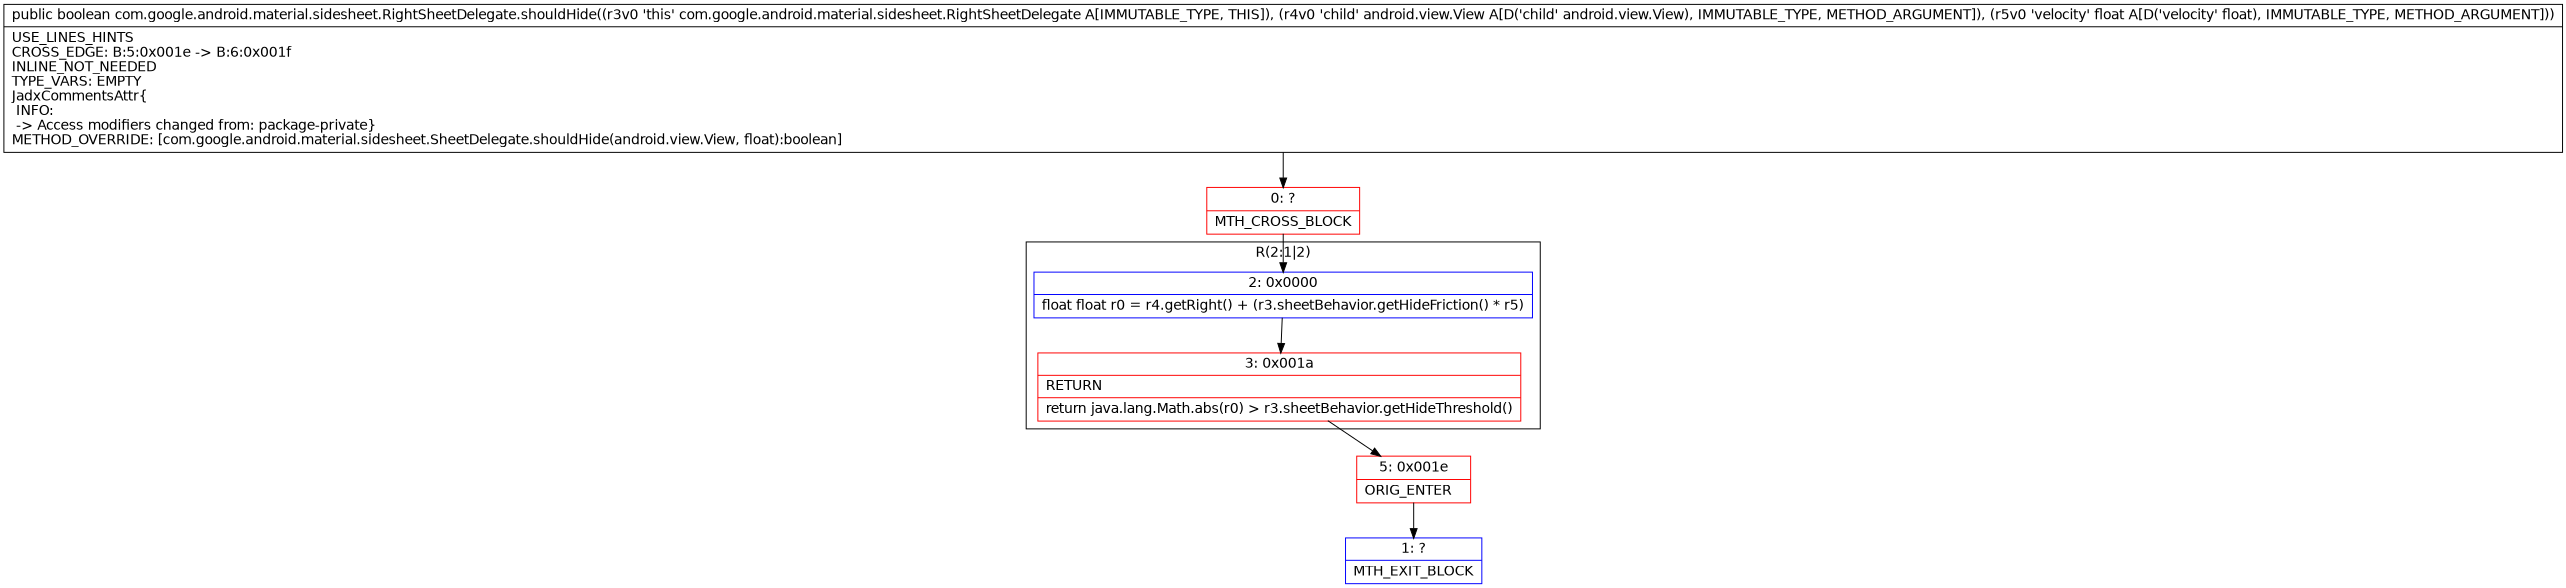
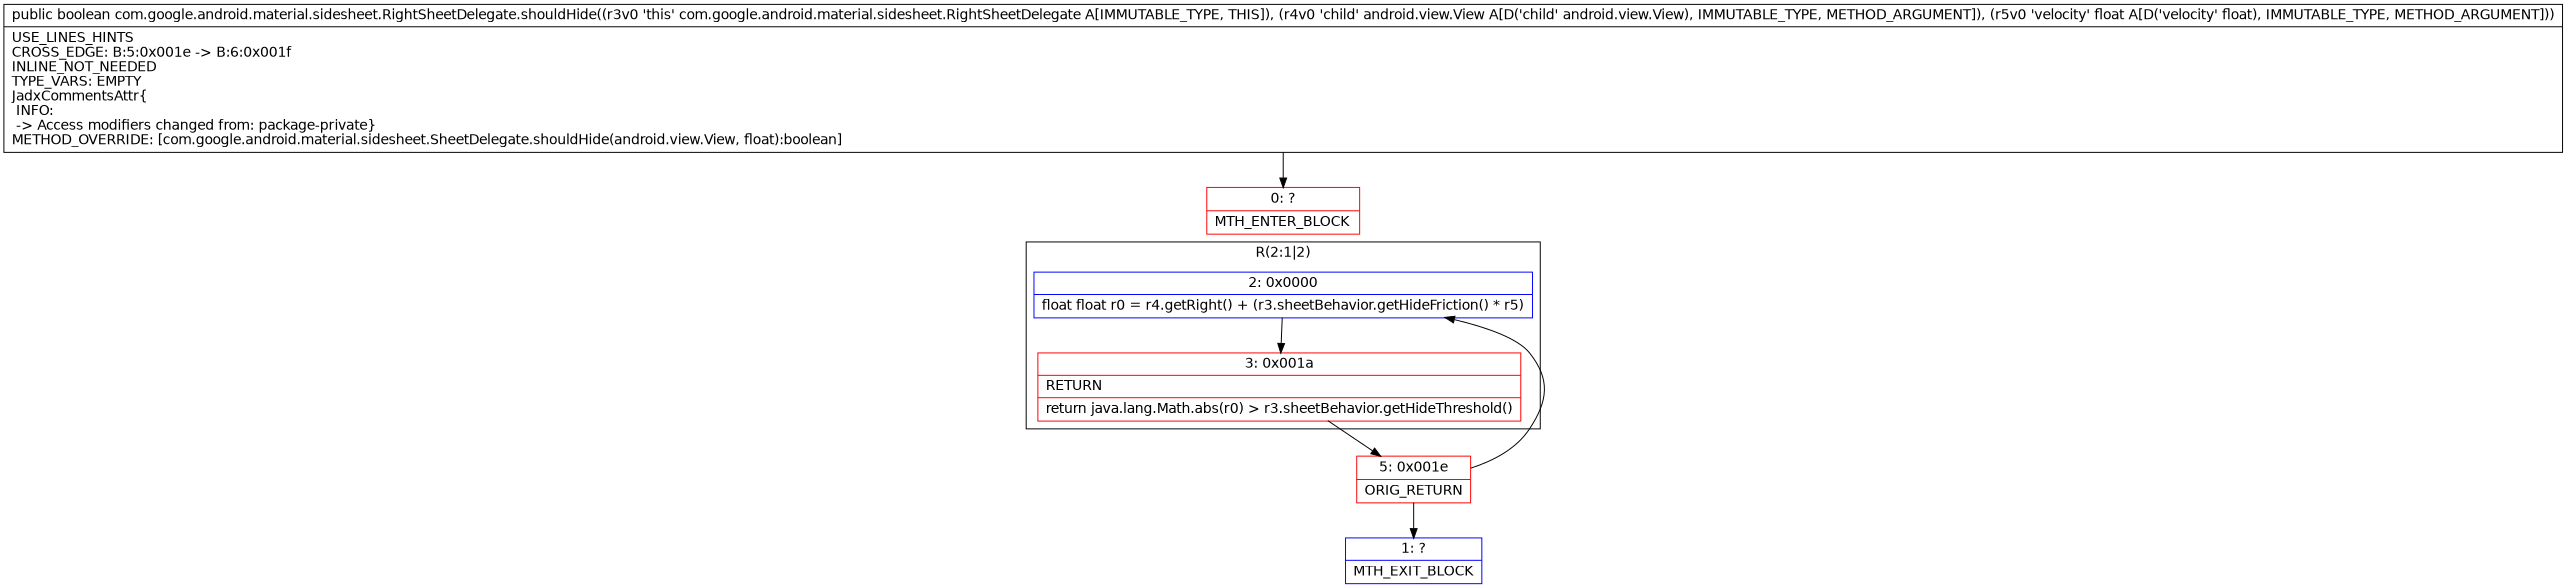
(1283, 222) -> (1282, 222)
(1283, 248) -> (1533, 358)
(1408, 491) -> (1414, 491)
